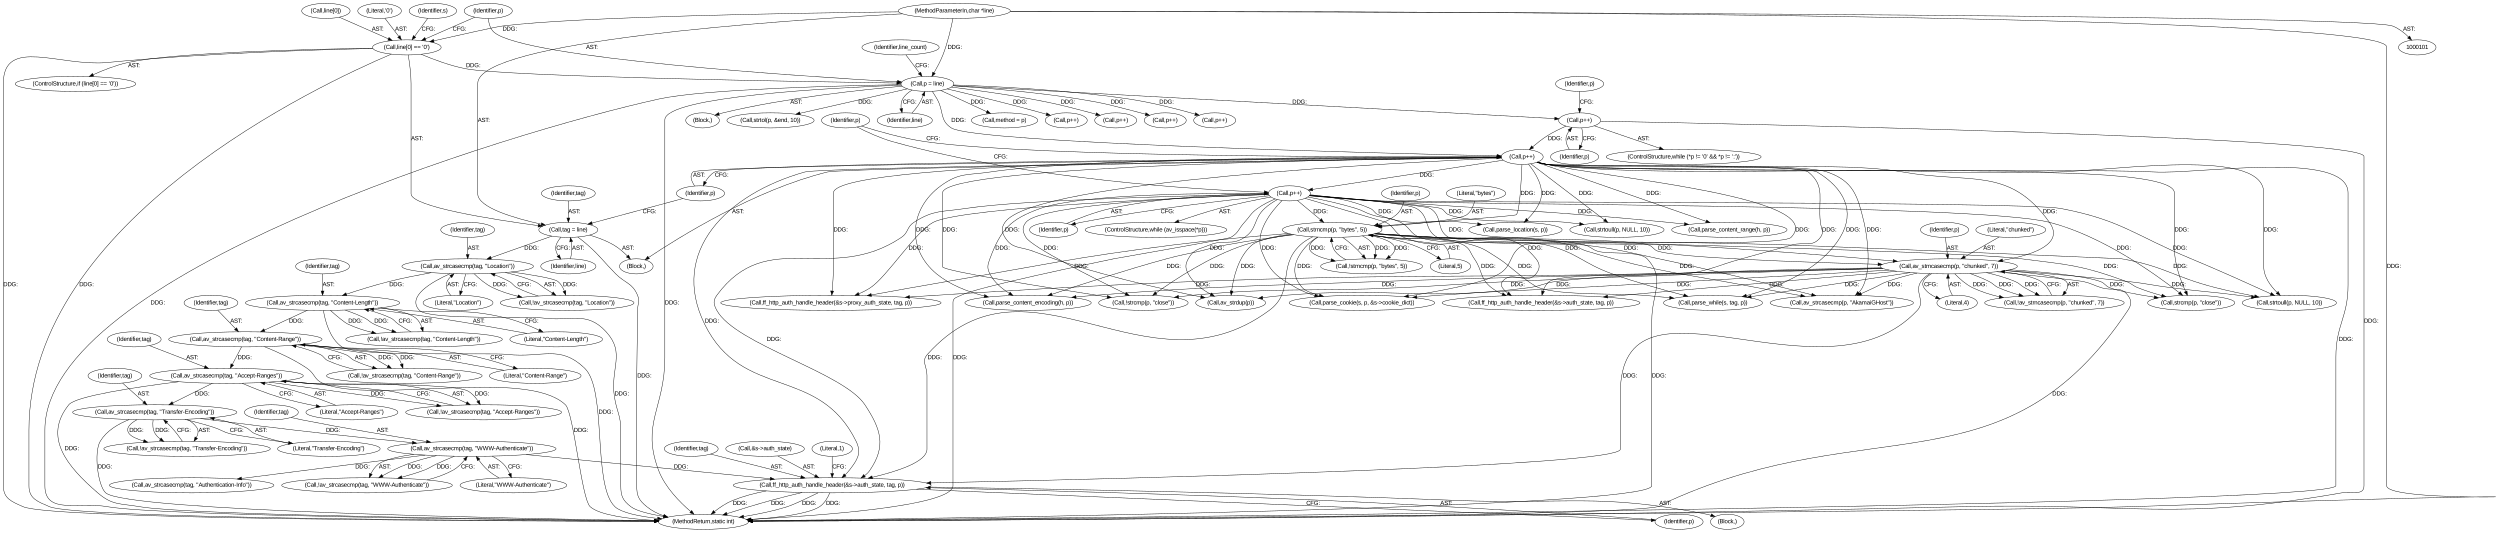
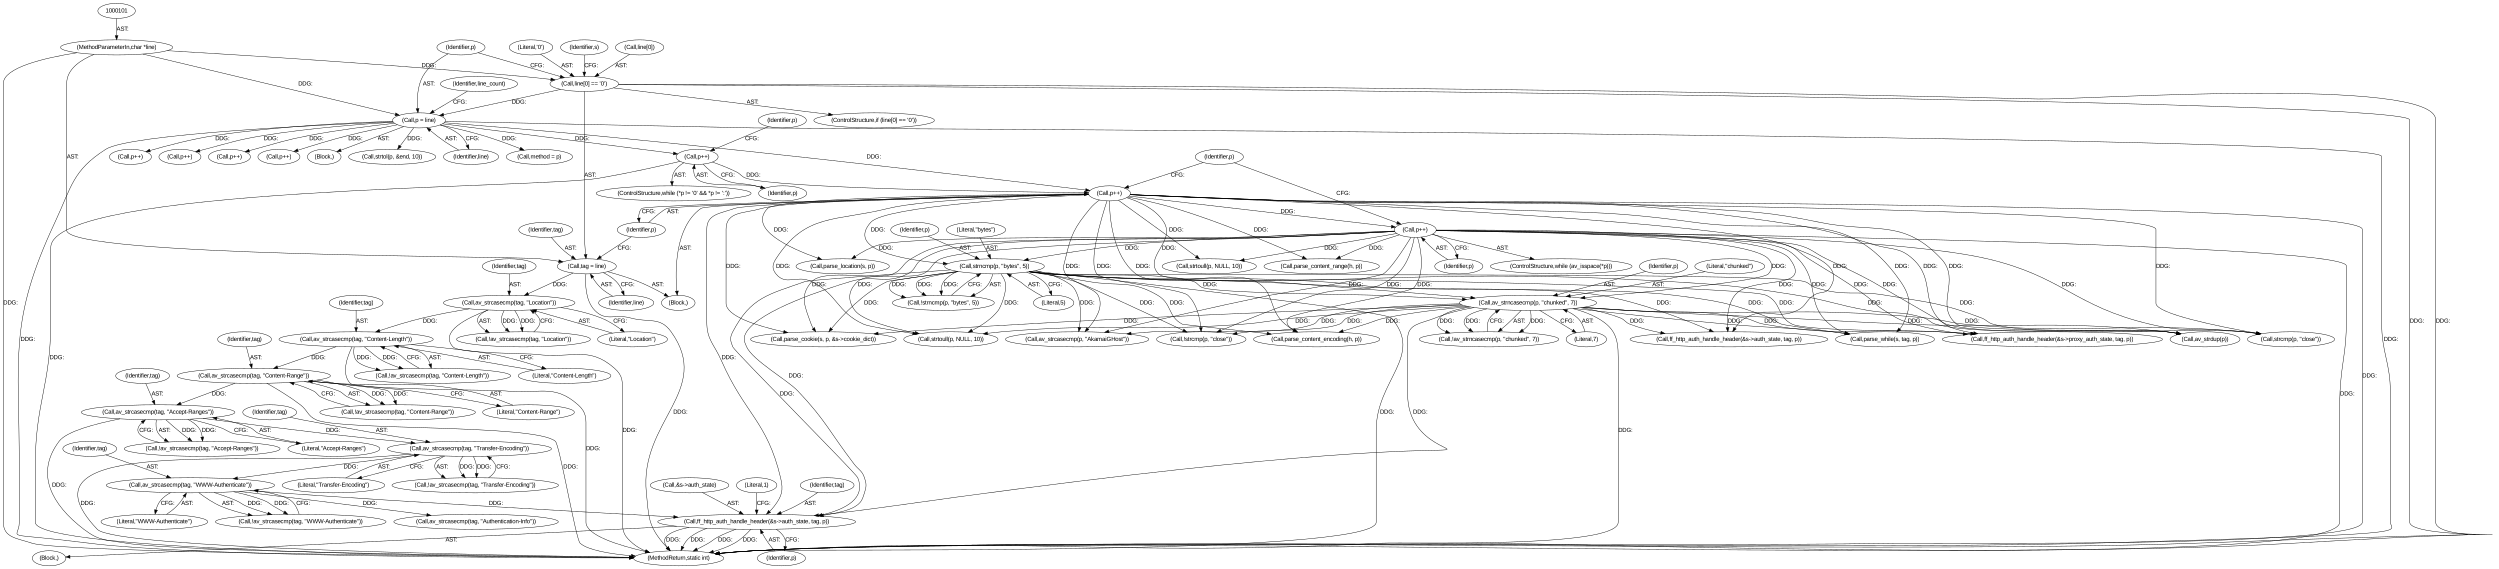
(1887, 15) -> (117, 27)
(1957, 303) -> (1586, 339)
